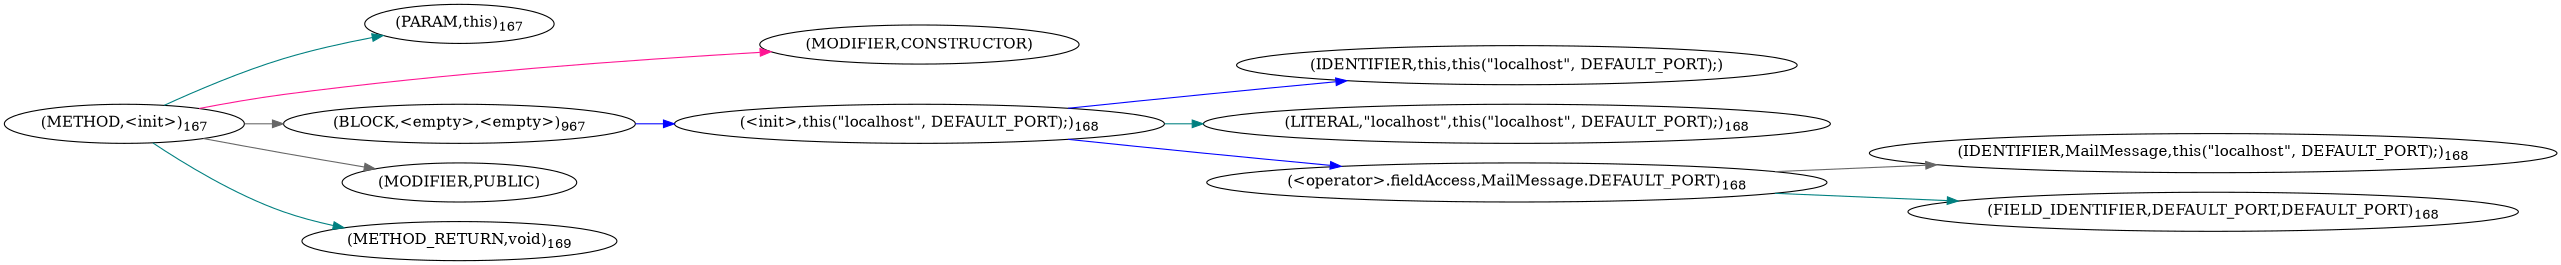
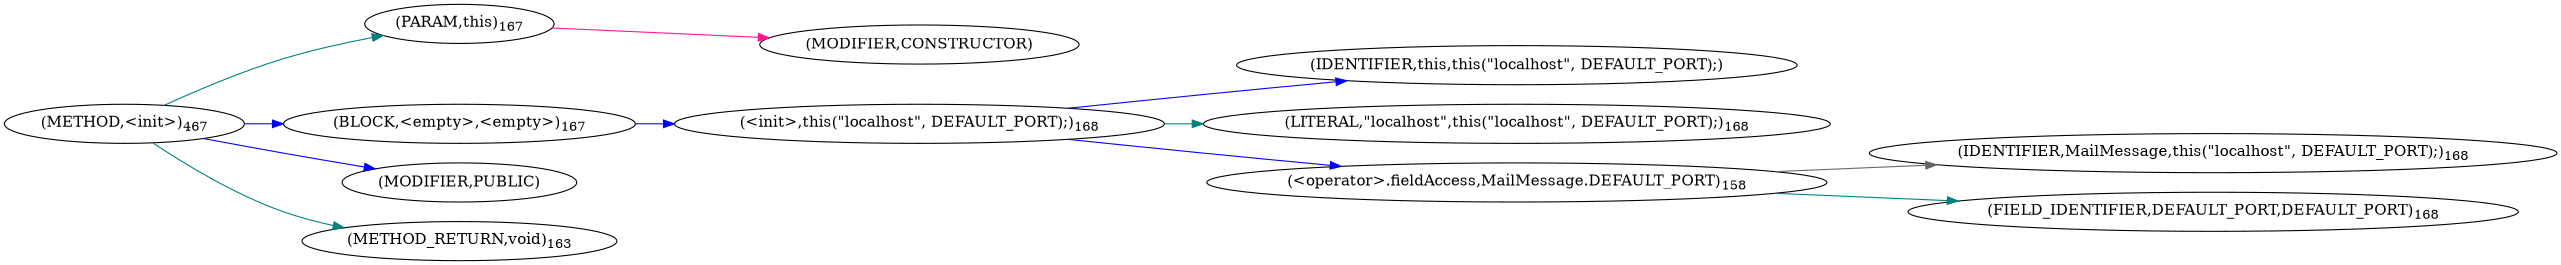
(479, 73) -> (655, 33)
(196, 122) -> (196, 122)
(573, 122) -> (573, 122)
(259, 124) -> (259, 124)
(284, 153) -> (284, 153)
(1734, 181) -> (1734, 181)
(559, 239) -> (559, 239)
